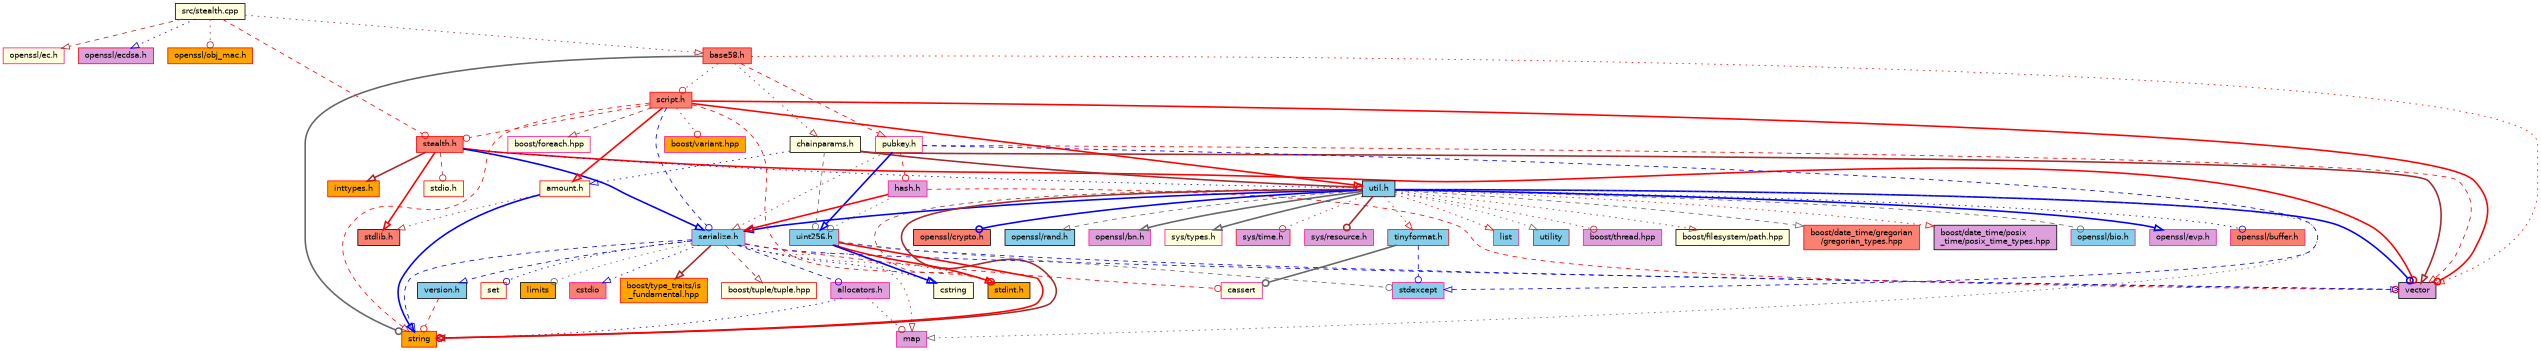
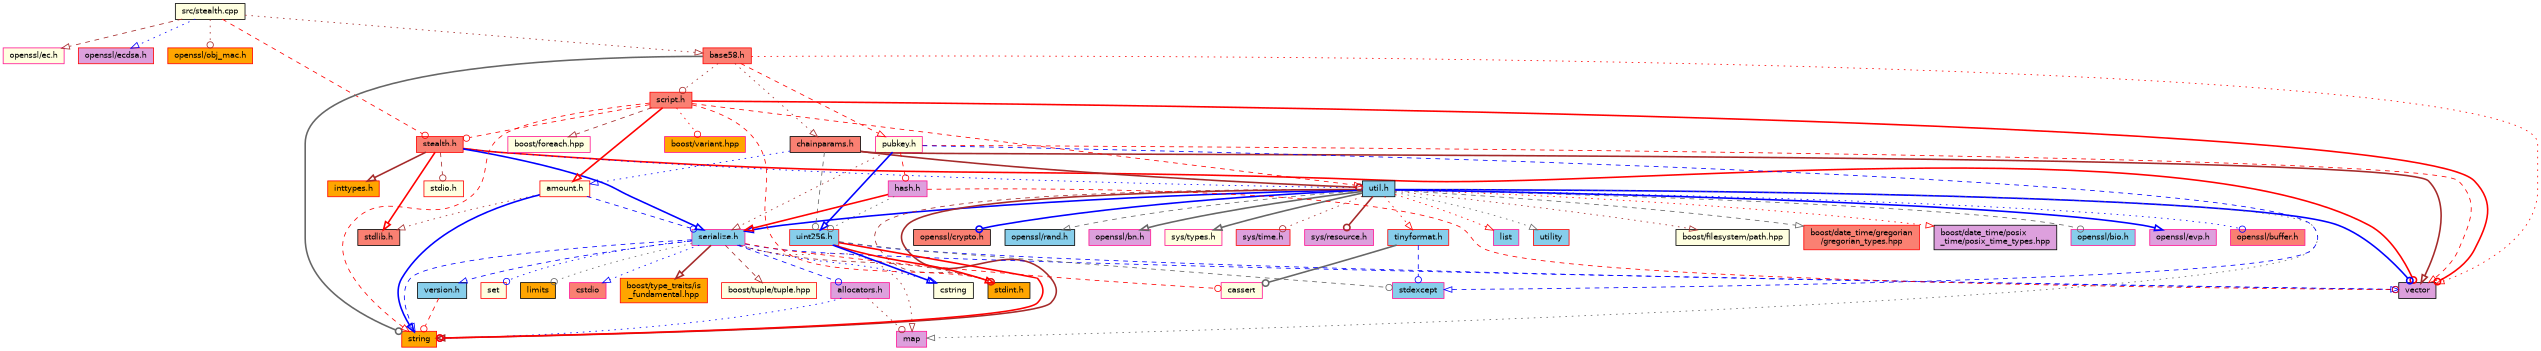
(990, 140) -> (990, 140)
(825, 144) -> (825, 144)
(669, 177) -> (639, 212)
(1623, 238) -> none
(863, 262) -> (863, 262)
